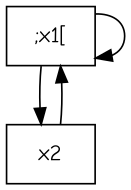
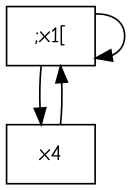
(51, 154) -> (51, 154)
